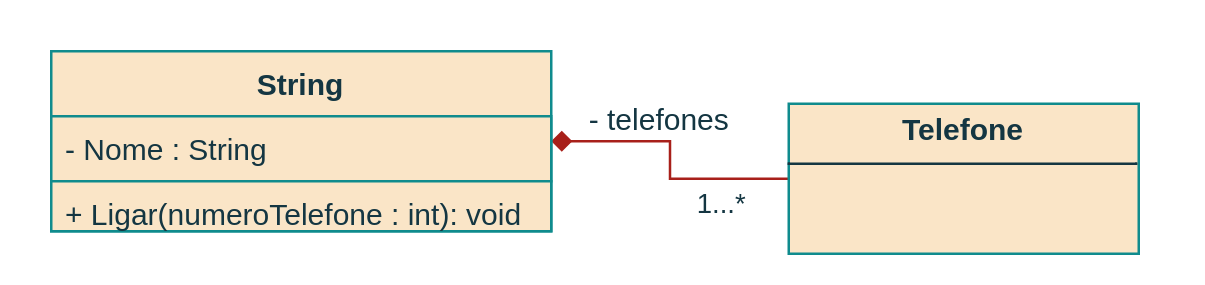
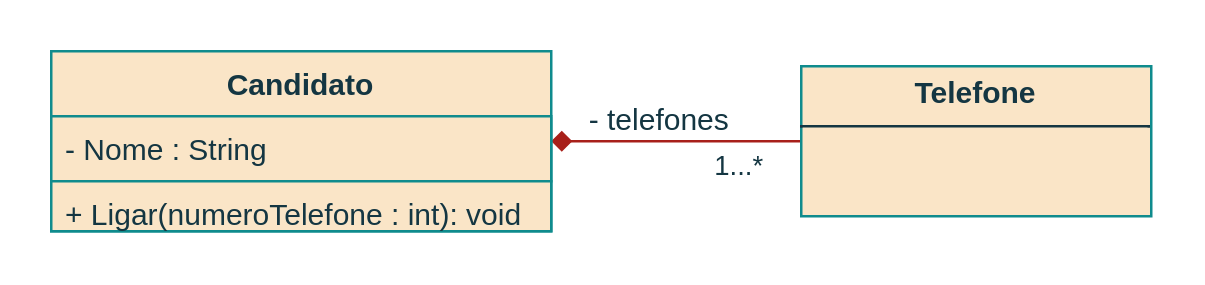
(301, 87) -> (301, 87)
(964, 179) -> (976, 141)
